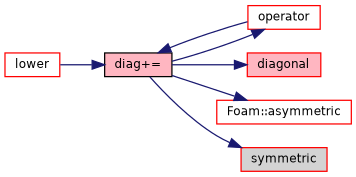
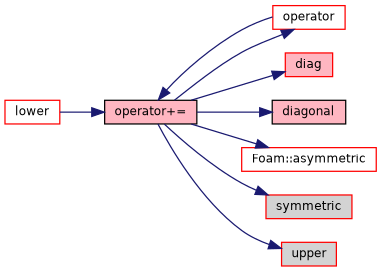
(138, 65) -> (151, 112)
(284, 65) -> (309, 112)
none -> (309, 65)
none -> (309, 254)
